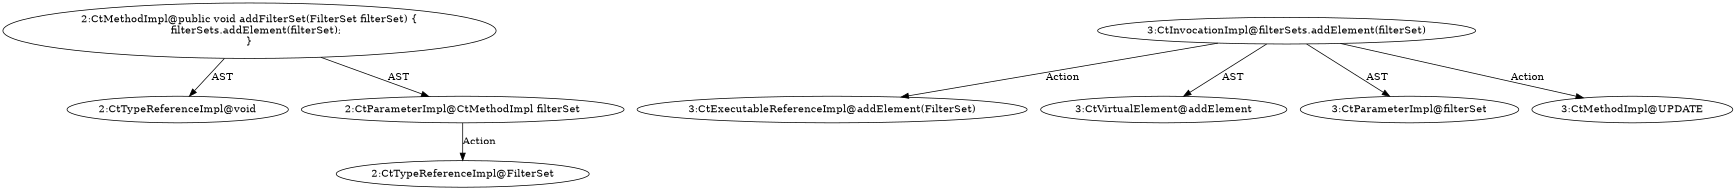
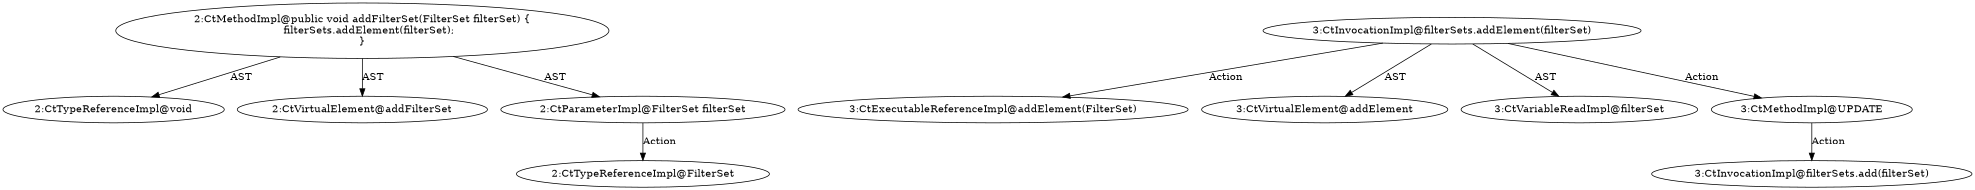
none -> (362, 110)
(463, 110) -> (643, 110)
(1409, 110) -> (1579, 110)
none -> (1812, 174)
